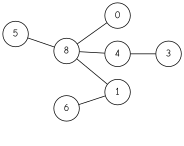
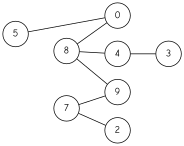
(41, 43) -> (67, 25)
(118, 92) -> (118, 92)
(67, 108) -> (67, 108)
none -> (118, 130)
